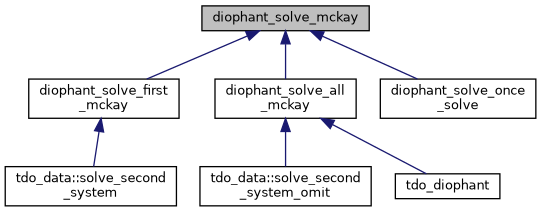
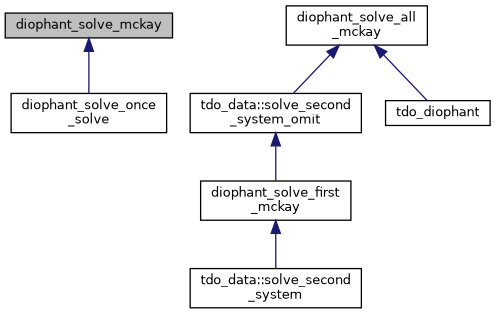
(197, 58) -> (276, 164)
(286, 62) -> none
